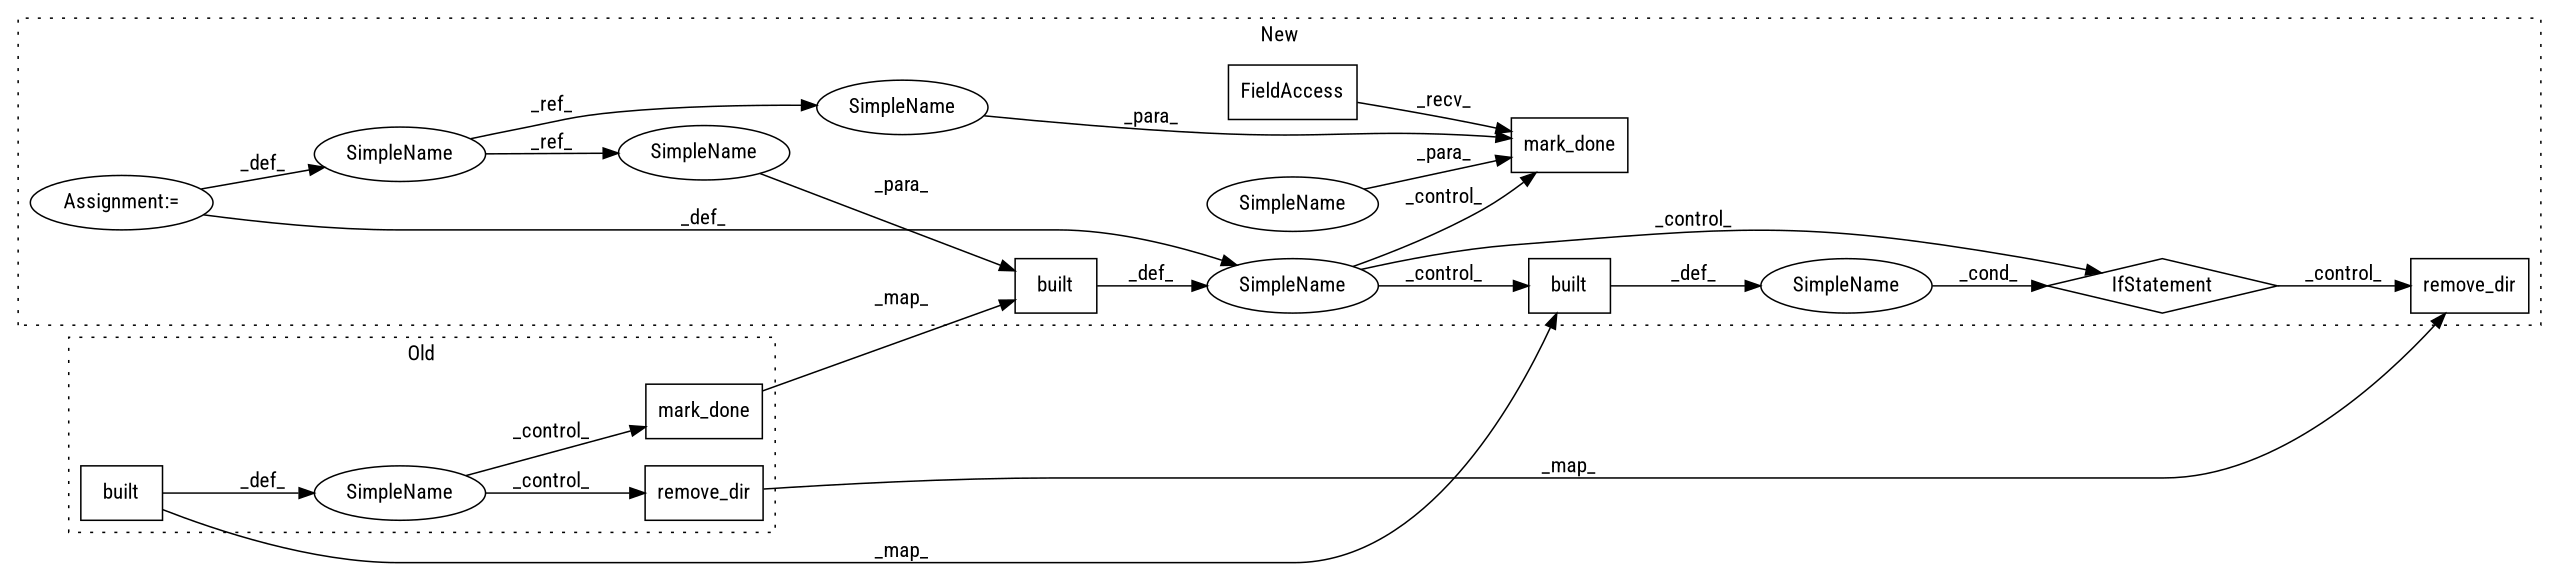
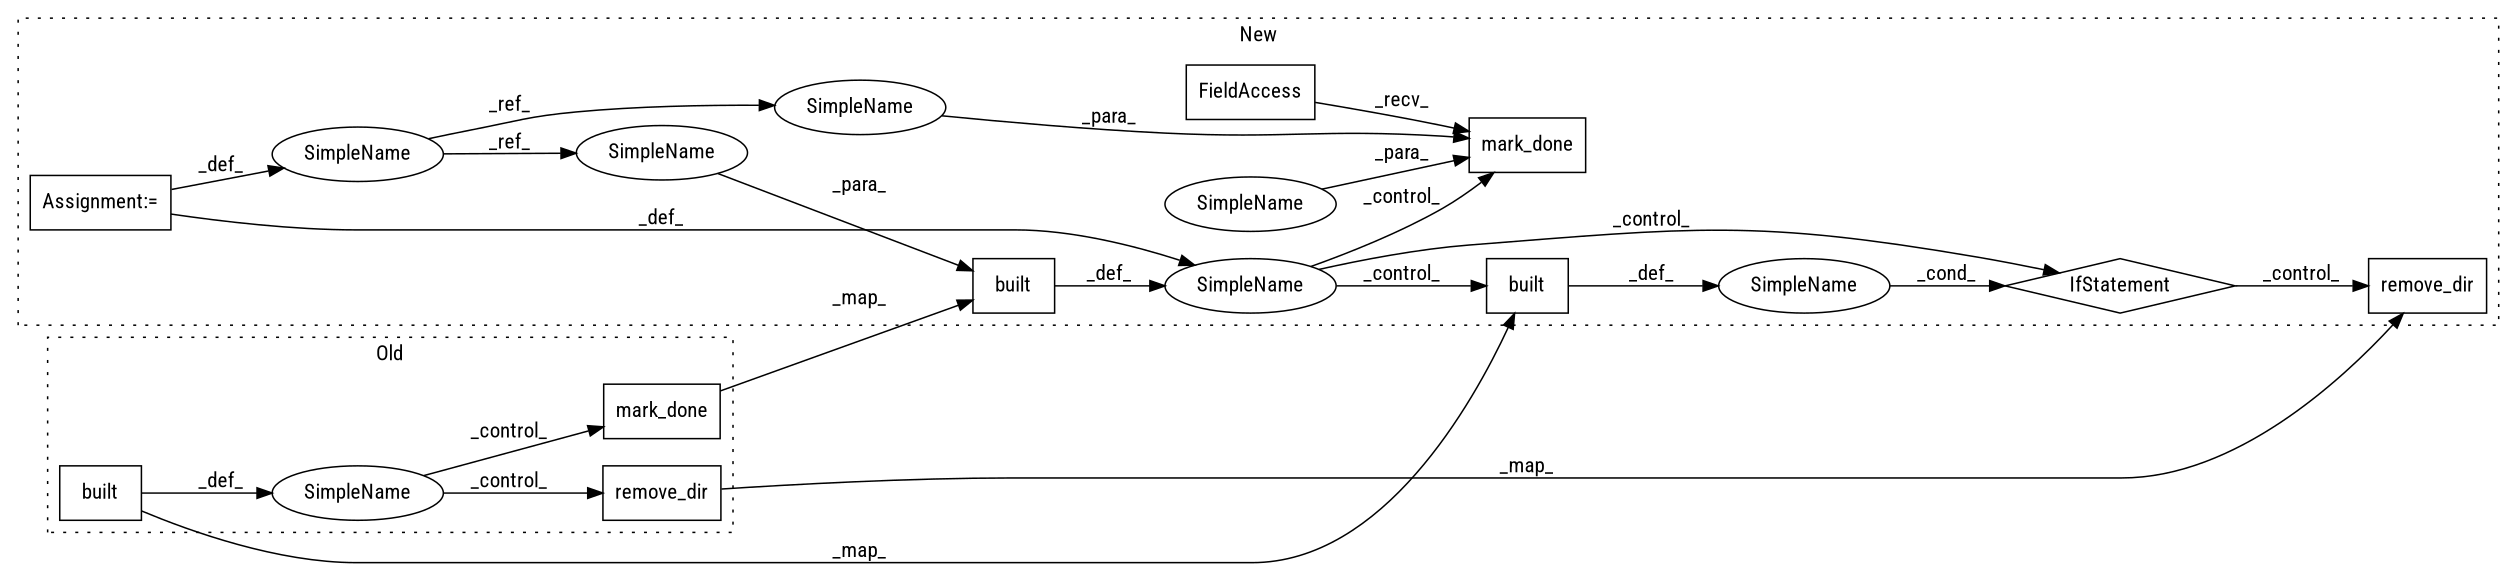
(122, 203) -> (101, 203)
